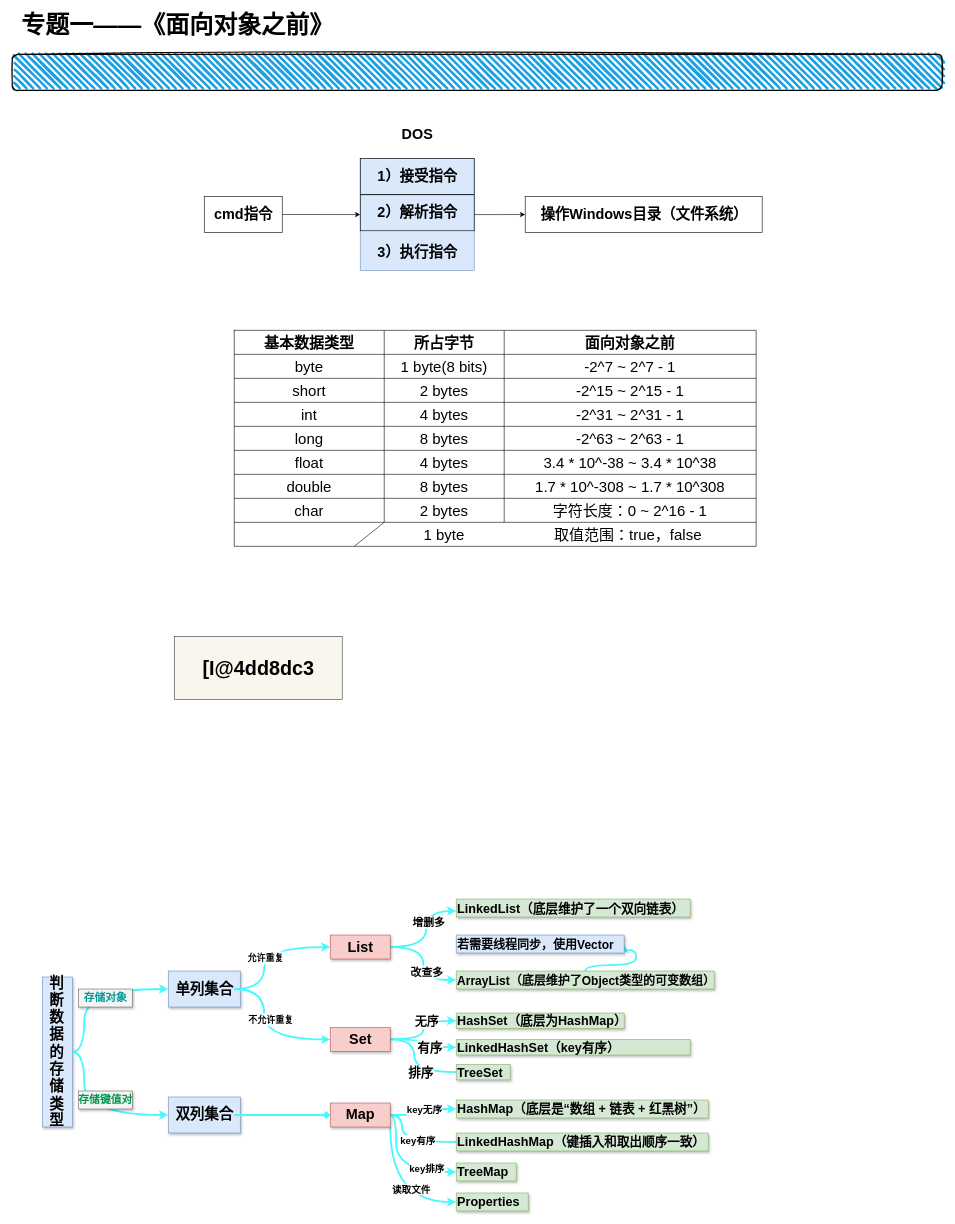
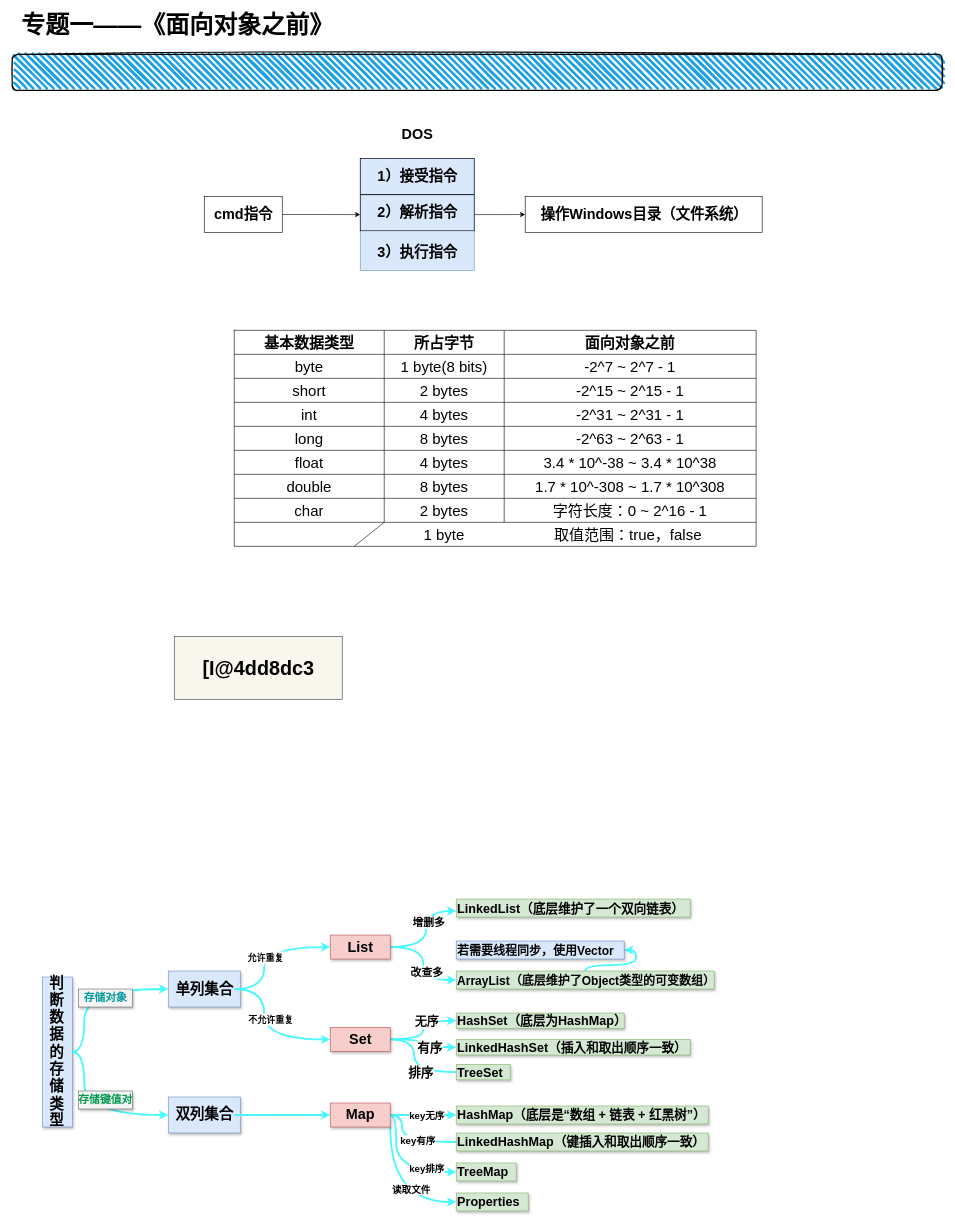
(540, 944) -> (540, 950)
(538, 1047) -> (571, 1047)
(582, 1109) -> (582, 1115)
(322, 1115) -> (322, 1115)
